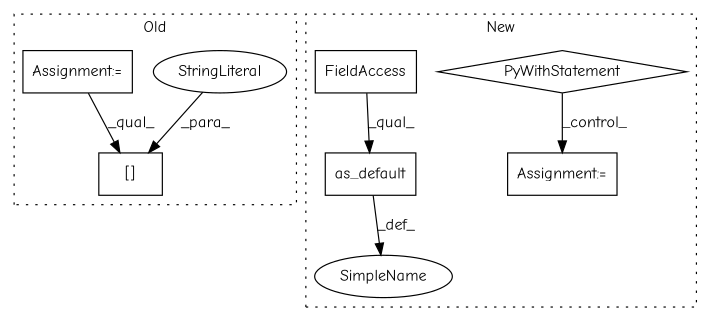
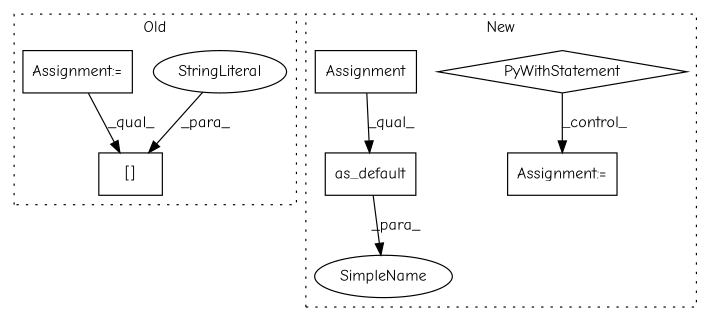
(366, 72) -> (366, 72)
(396, 225) -> (396, 225)
